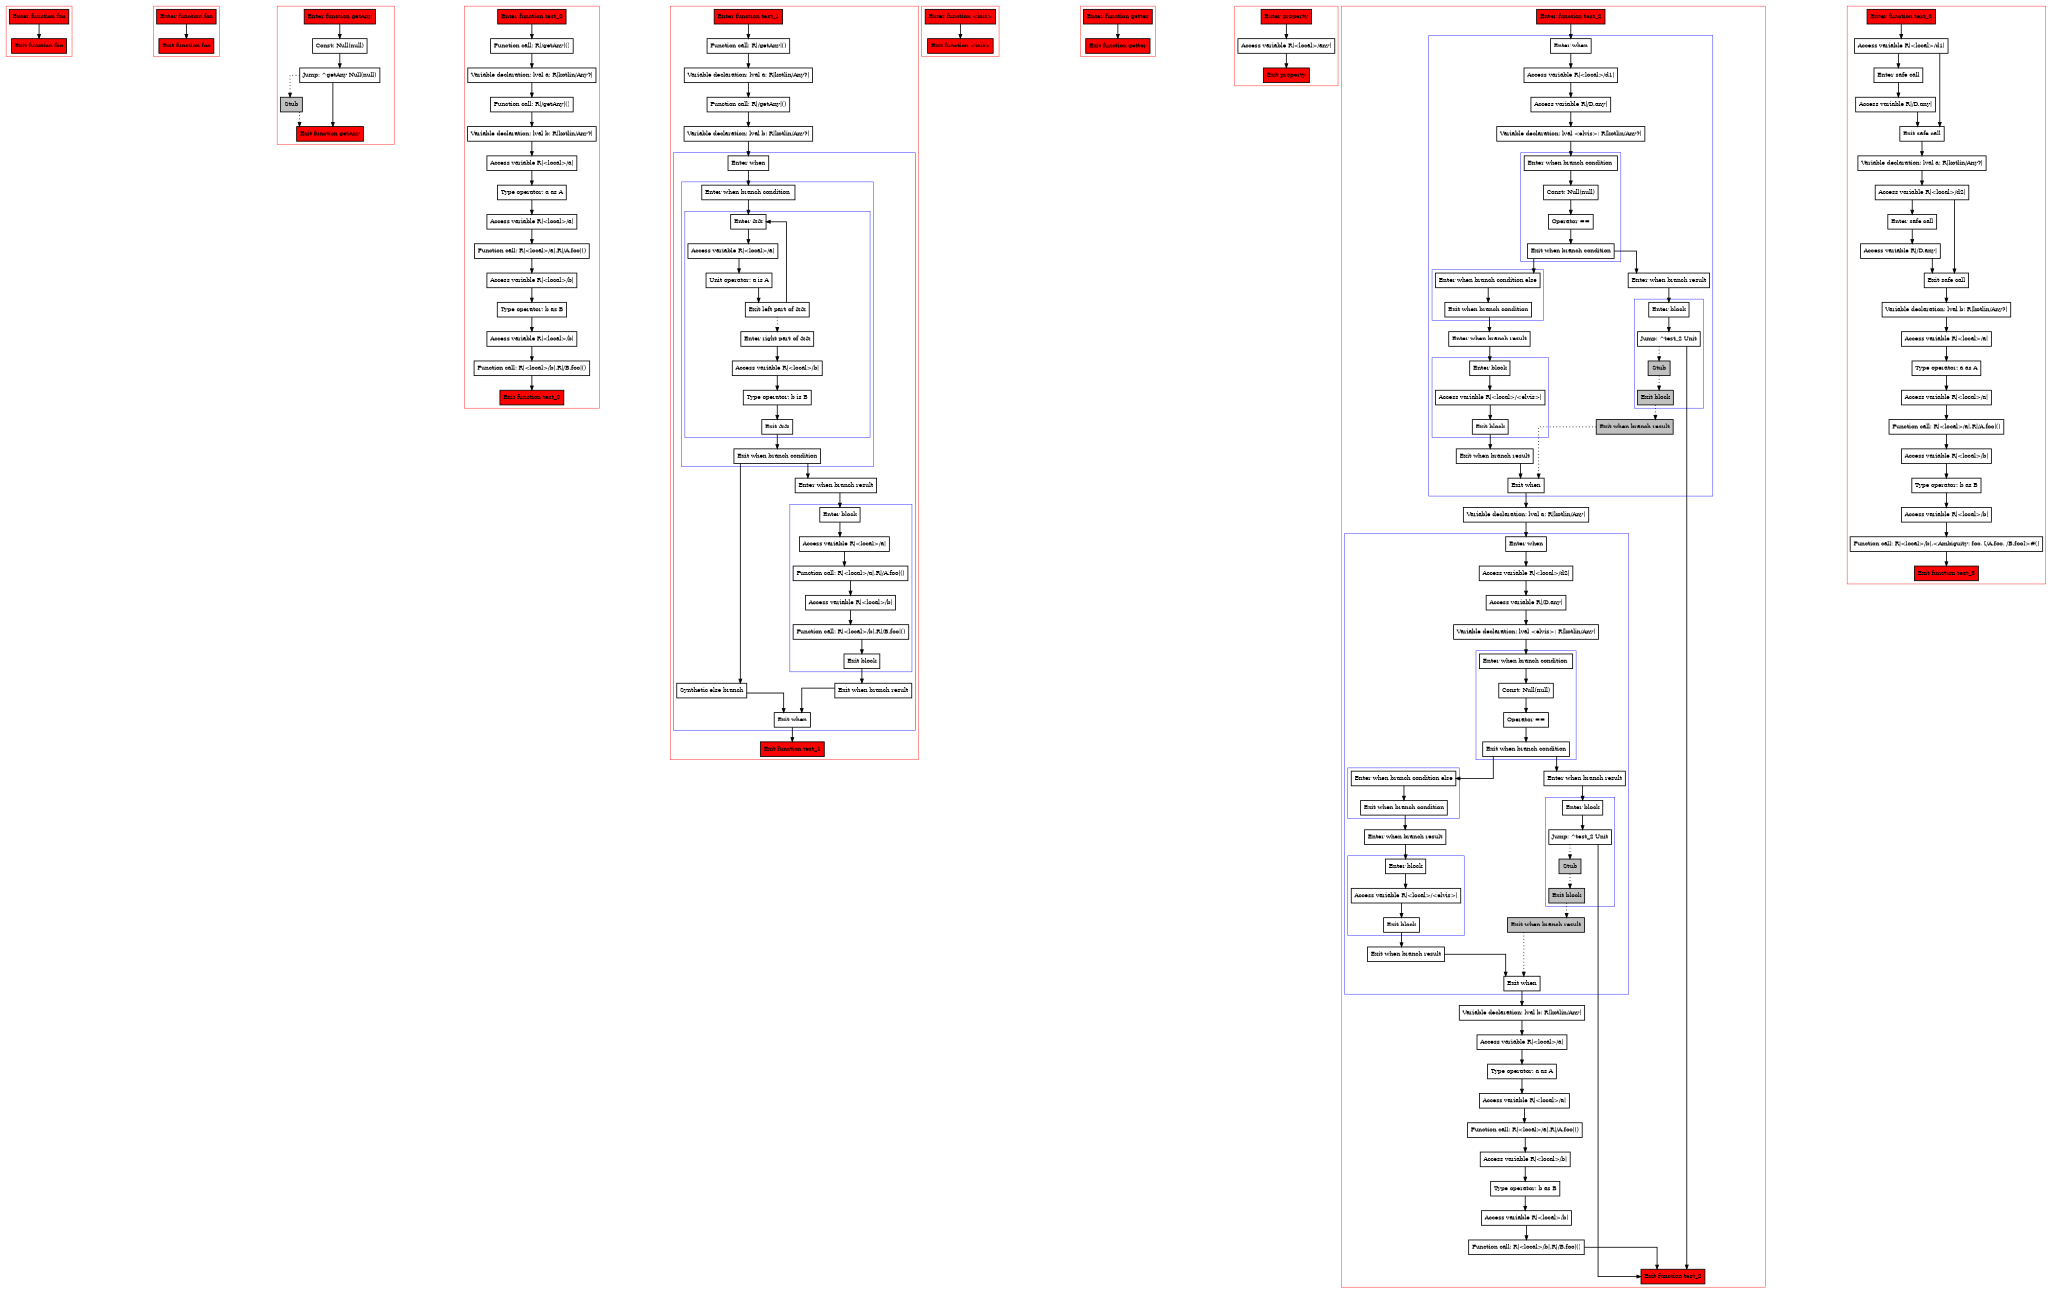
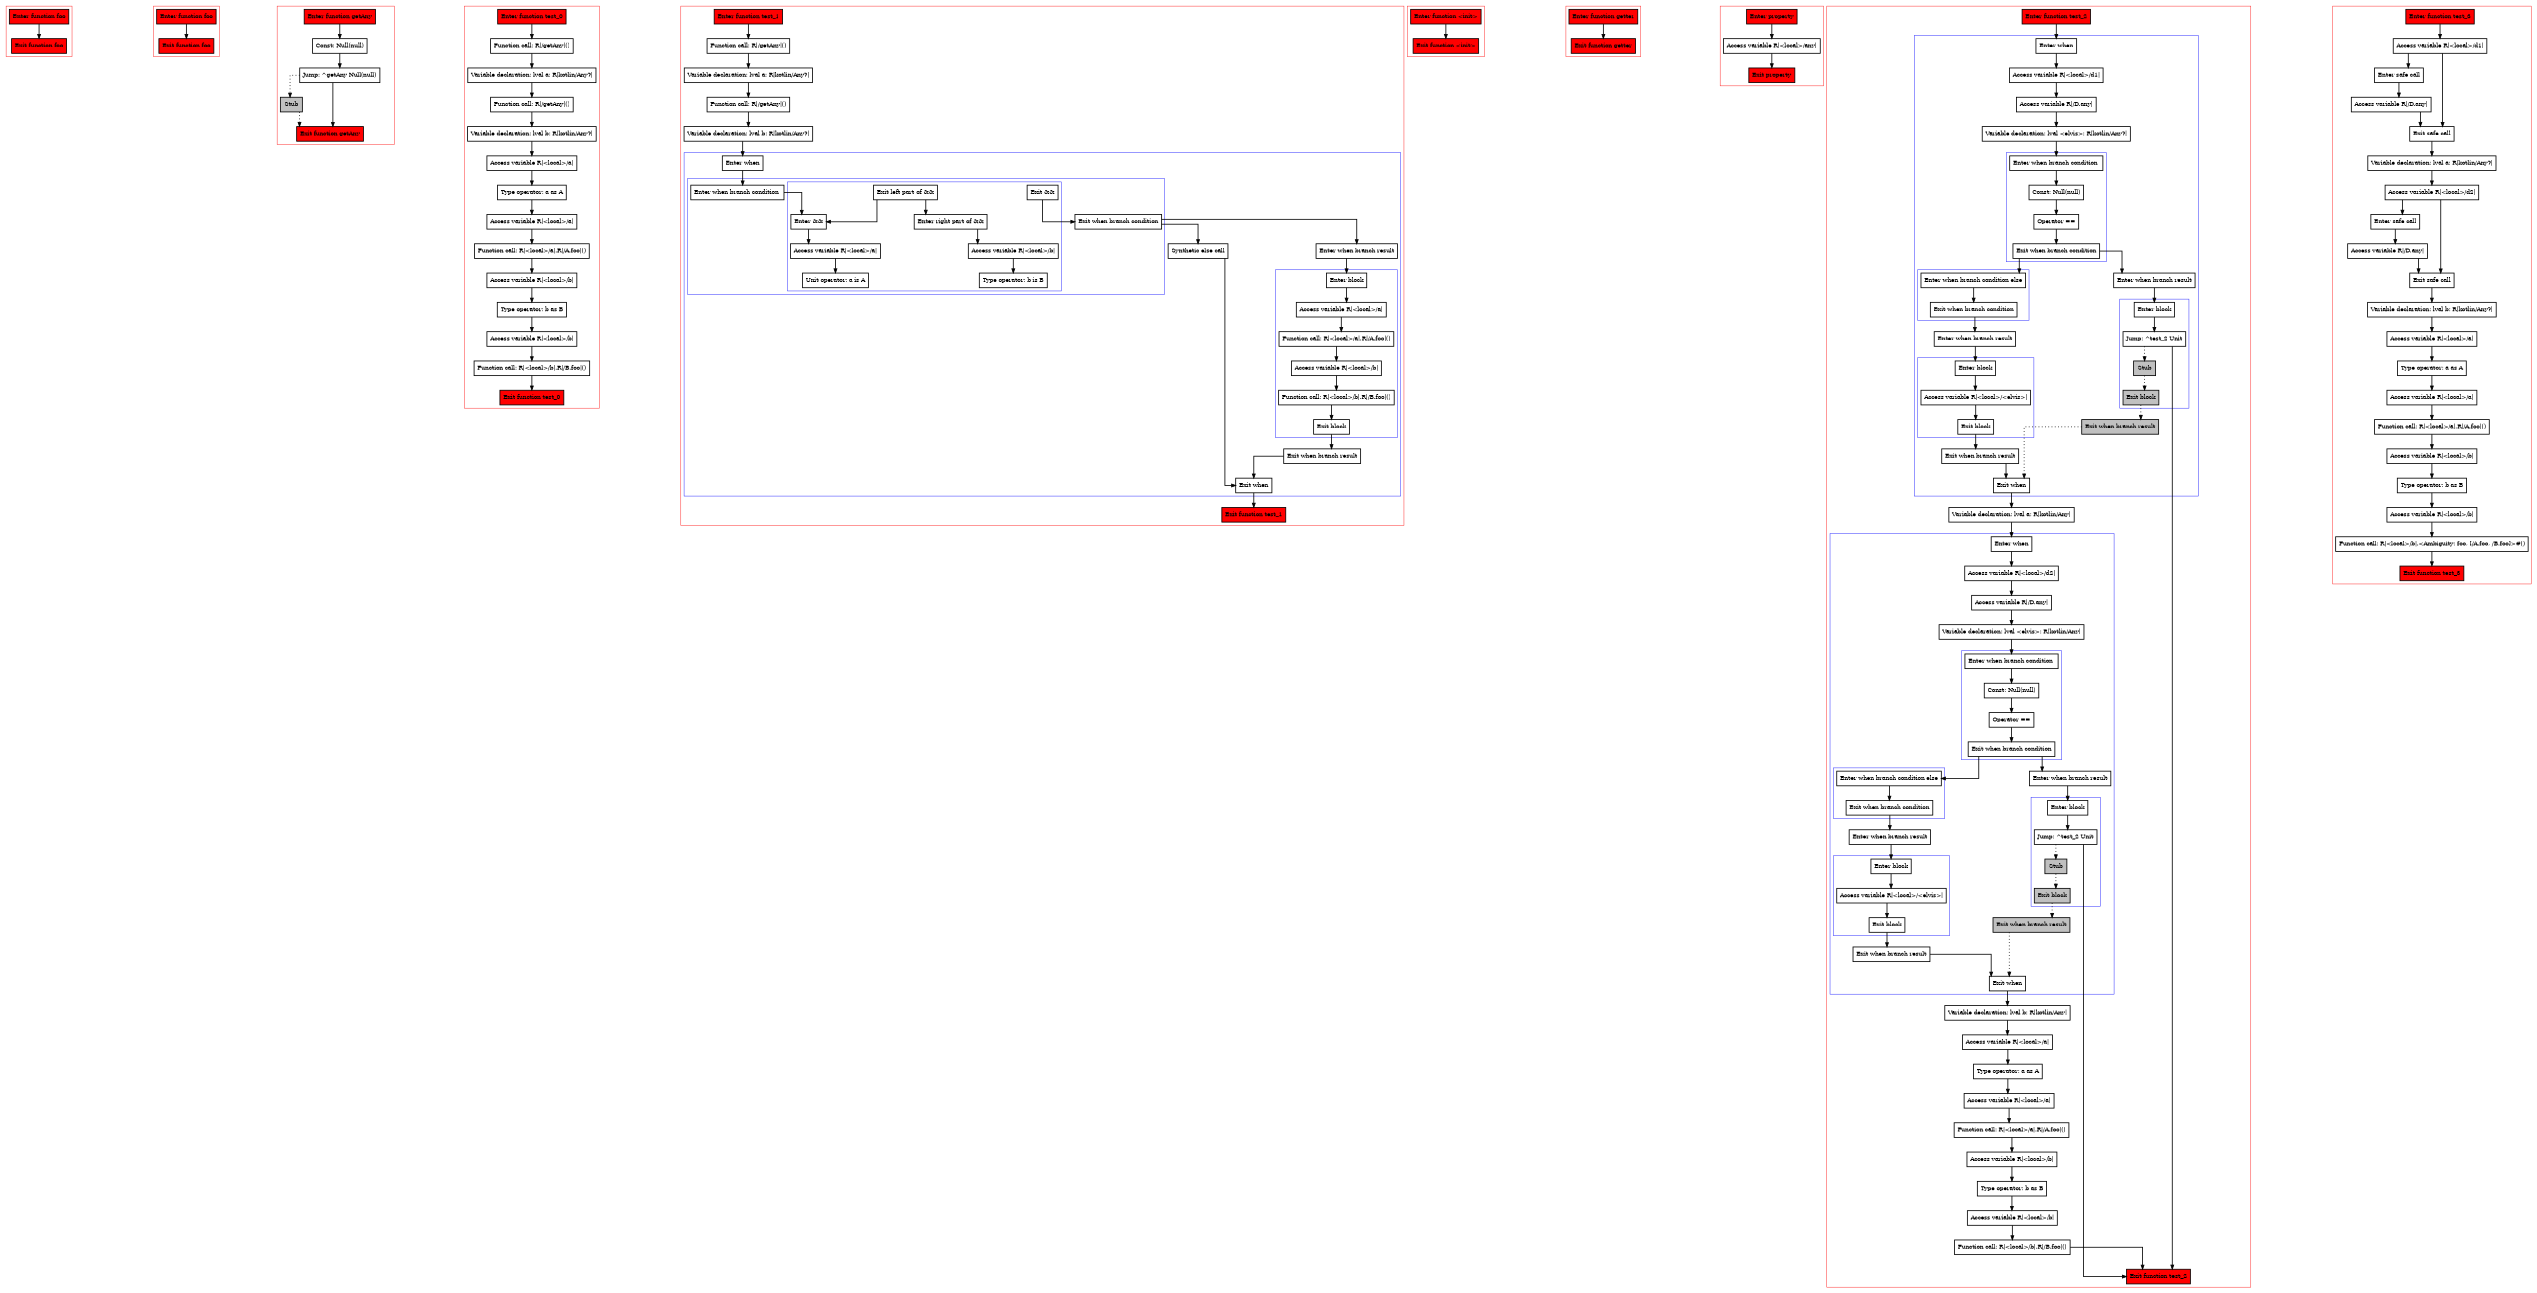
(759, 293) -> none
(777, 322) -> (926, 205)
(777, 410) -> none
(712, 691) -> (1198, 251)
